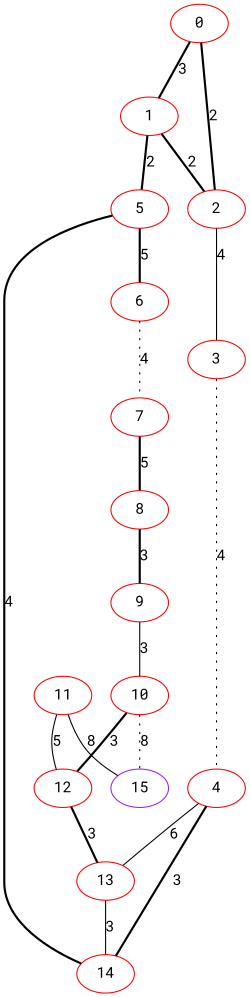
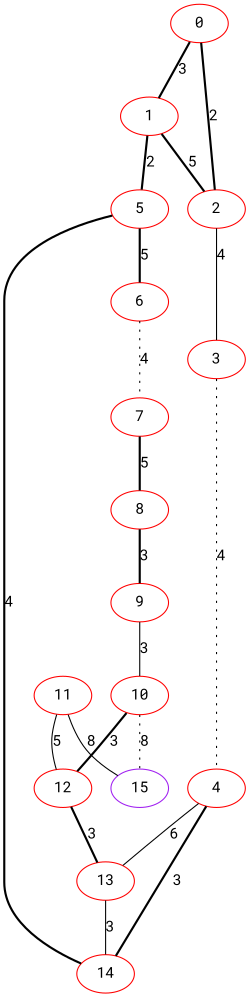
(193, 163) -> (193, 163)
